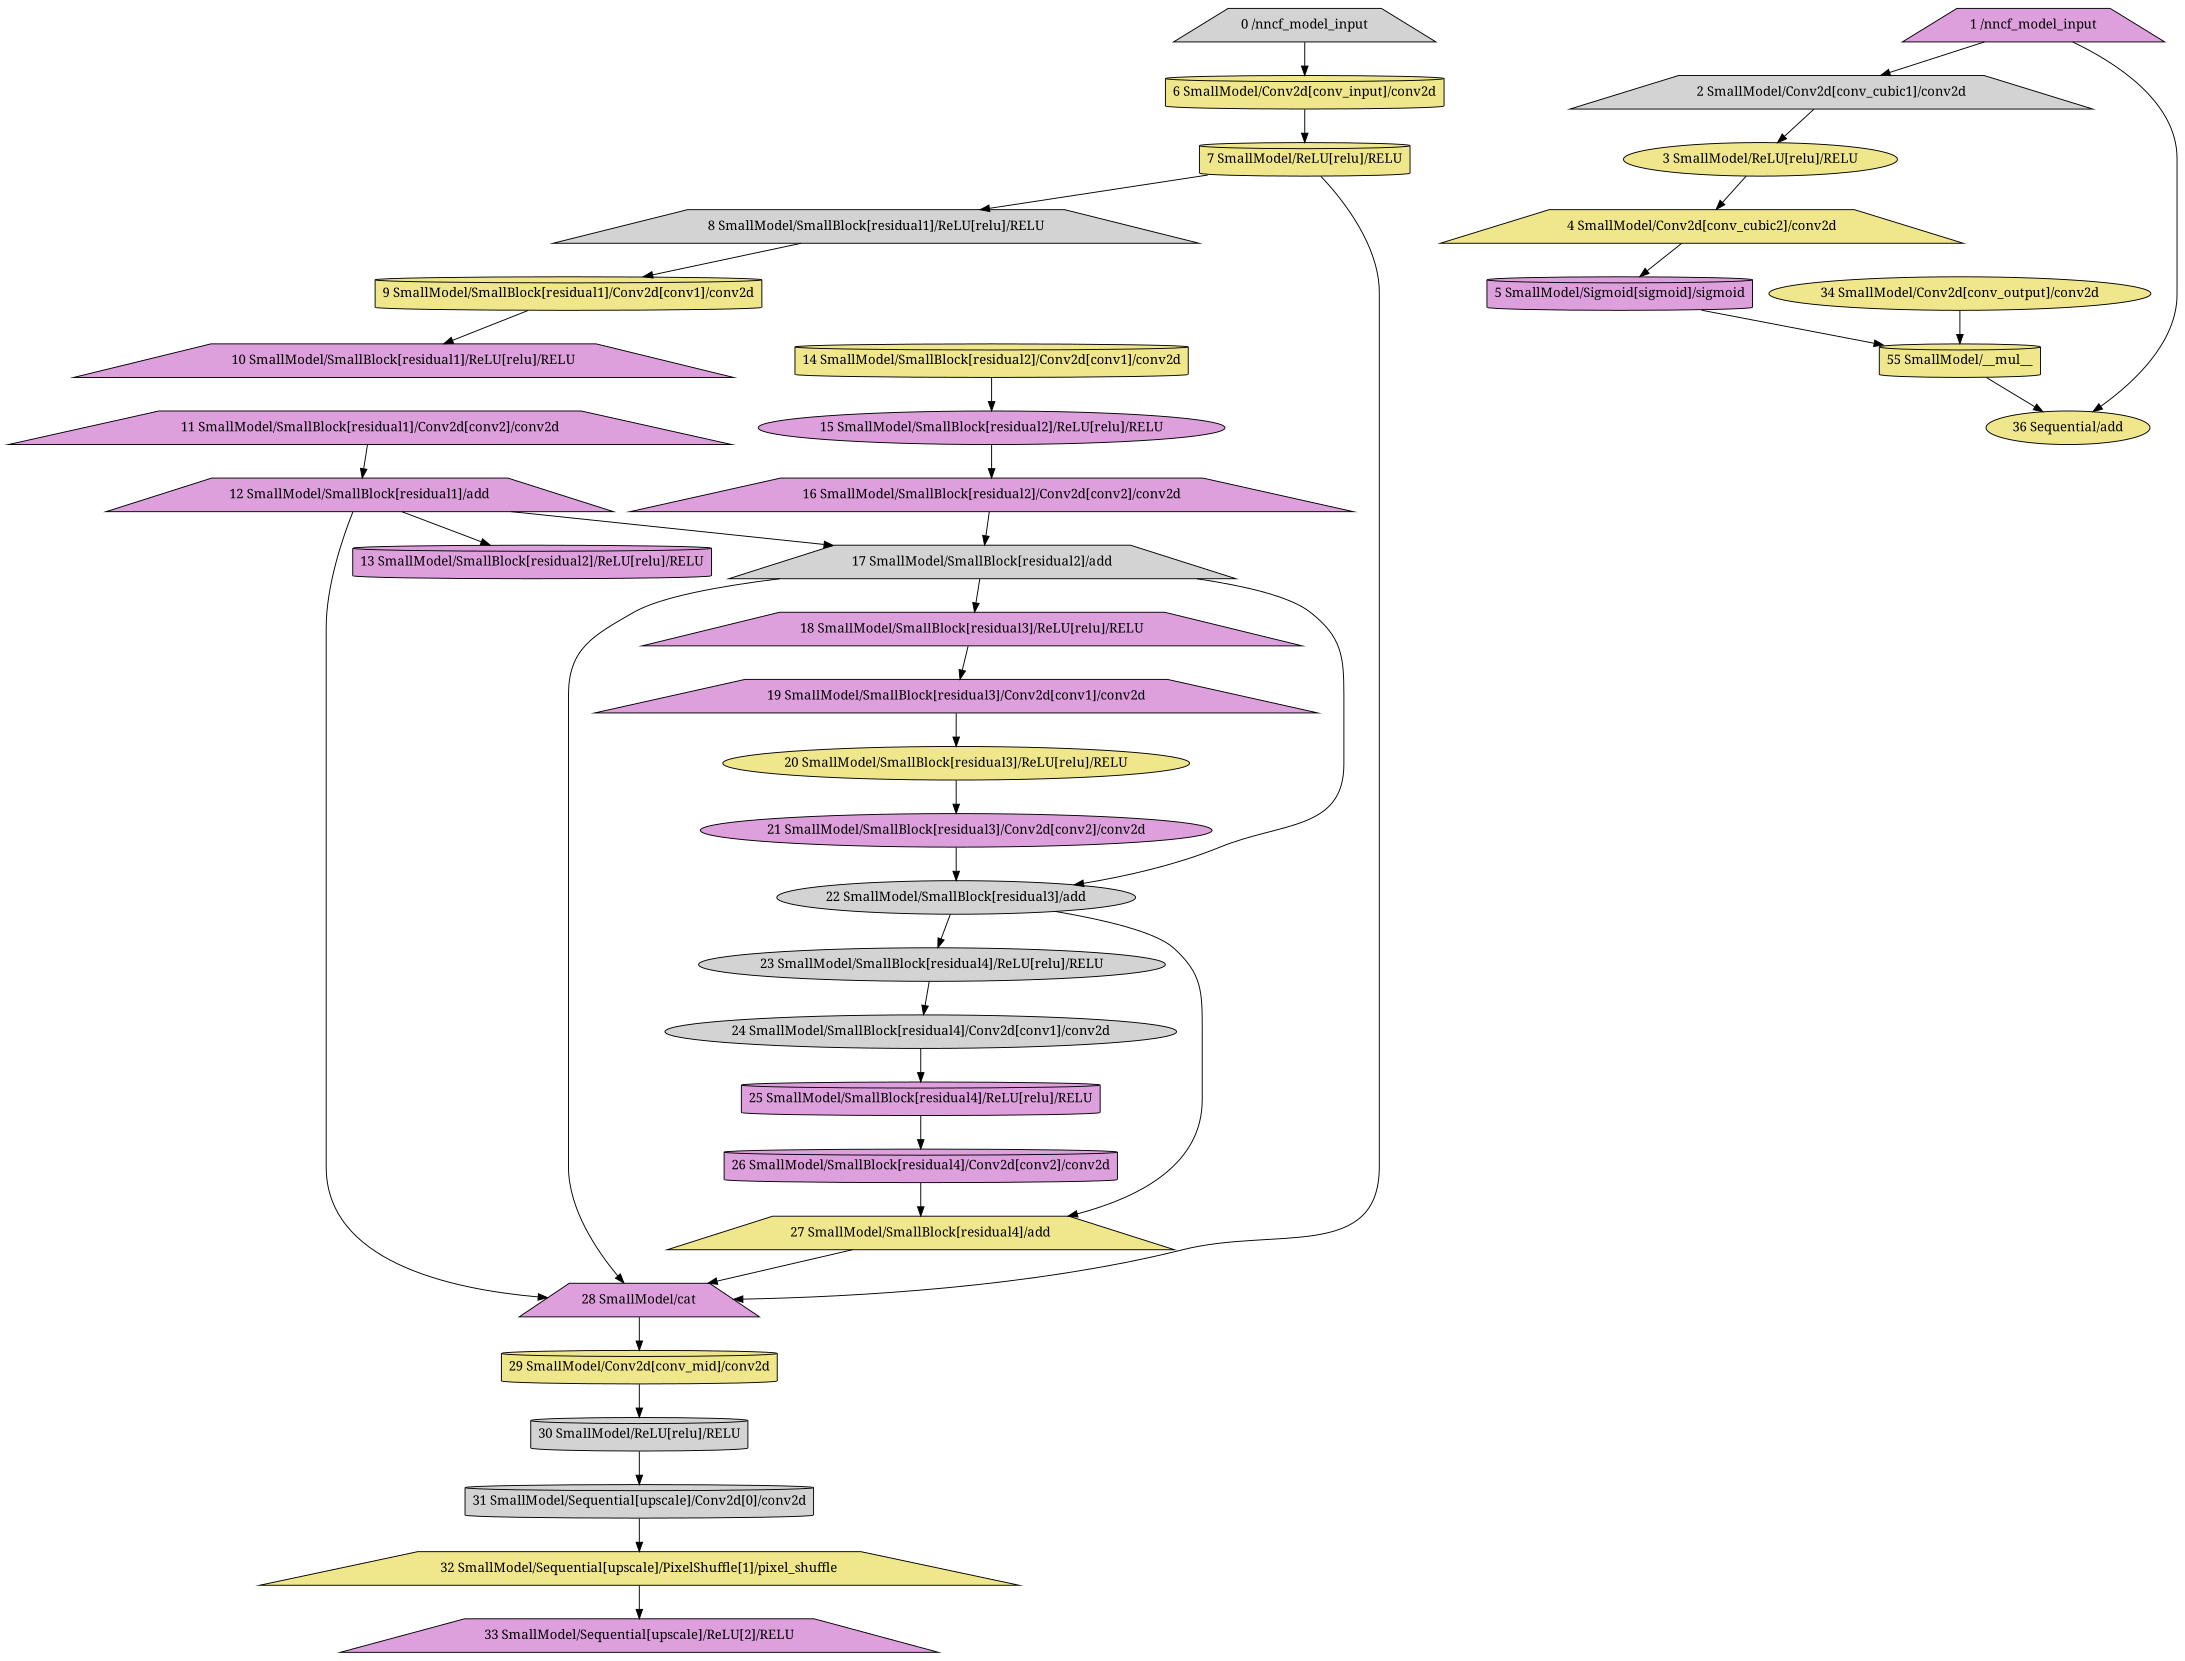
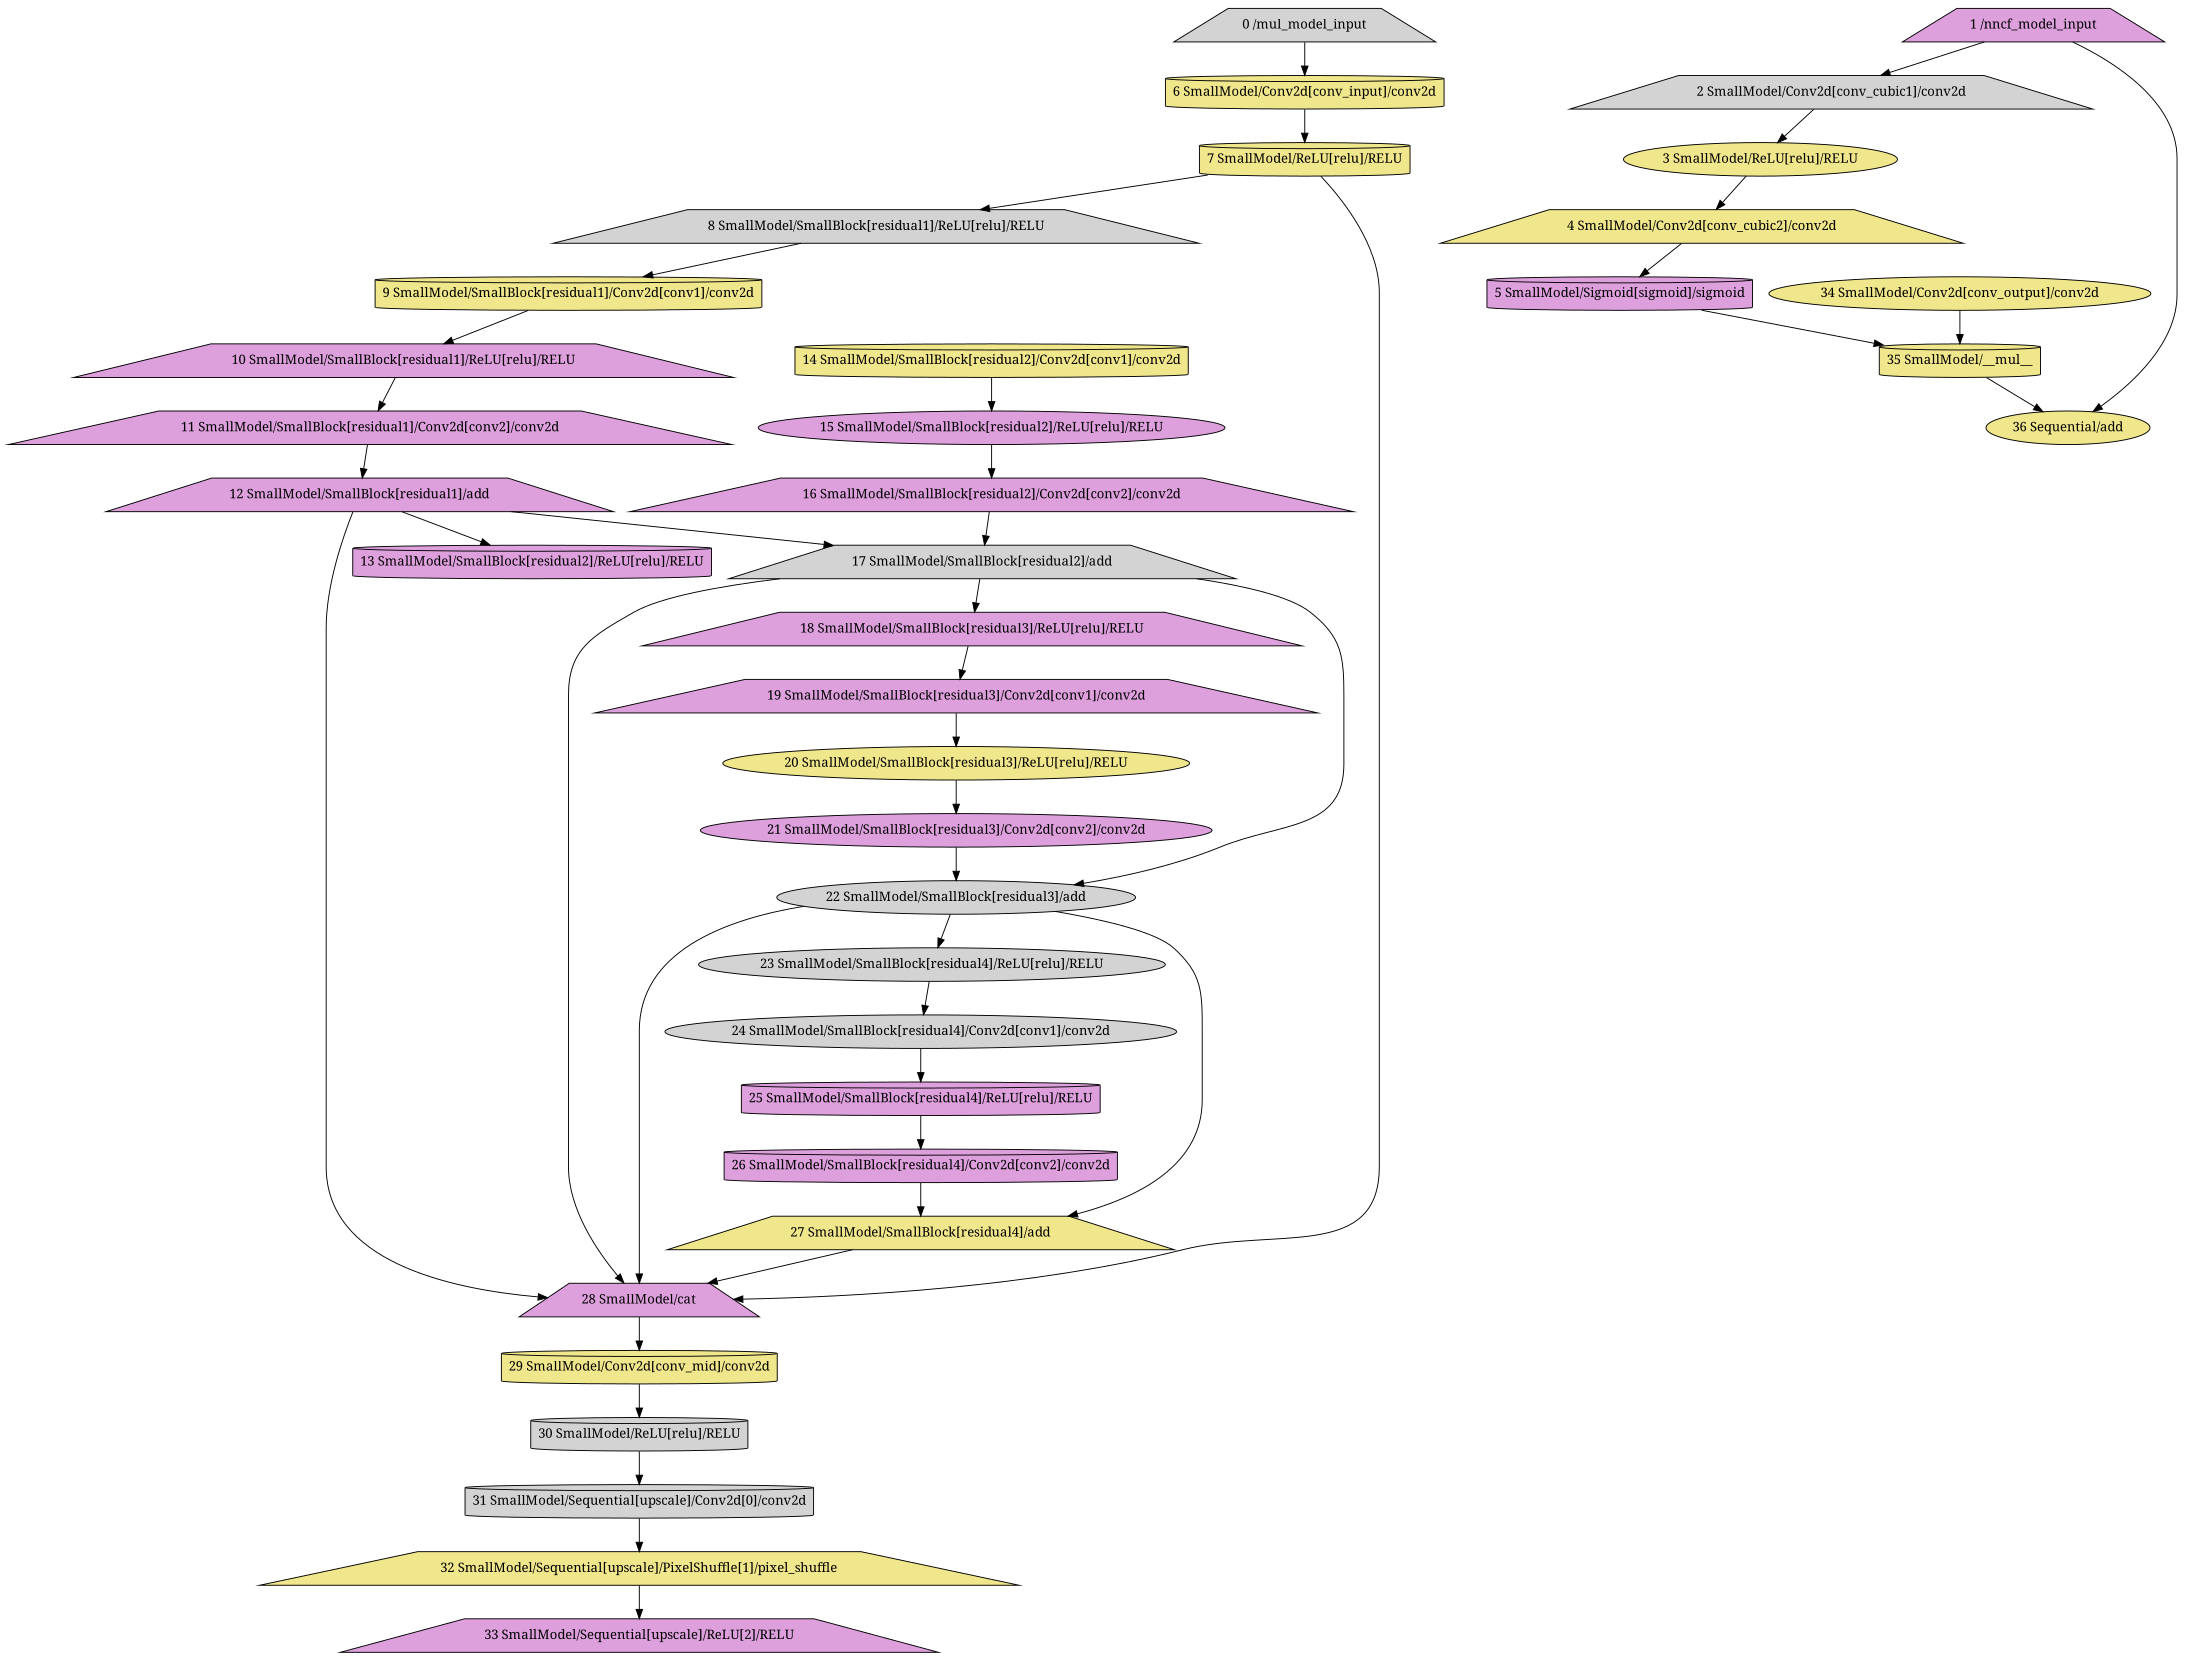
(1305, 25) -> (1305, 25)
(1960, 361) -> (1960, 361)
none -> (389, 390)
none -> (639, 1040)
